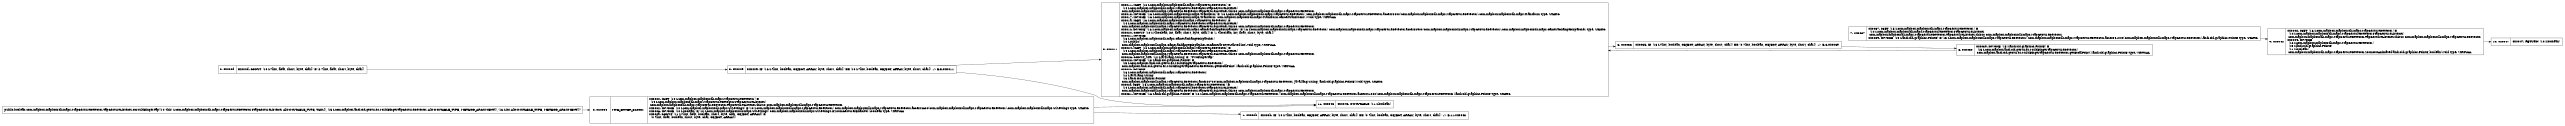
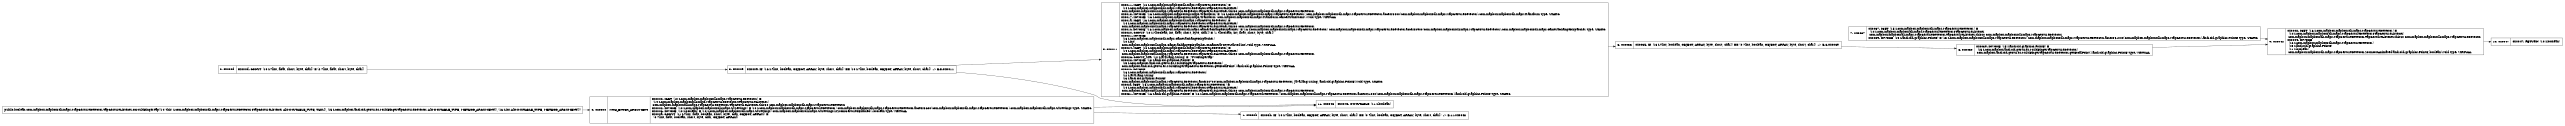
(1130, 42) -> (1128, 42)
(1783, 51) -> (2209, 46)
(628, 110) -> (629, 110)
